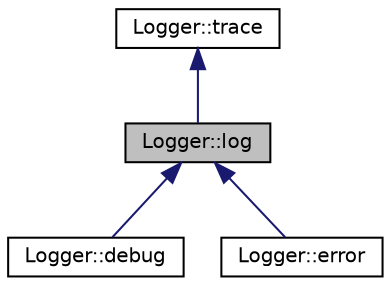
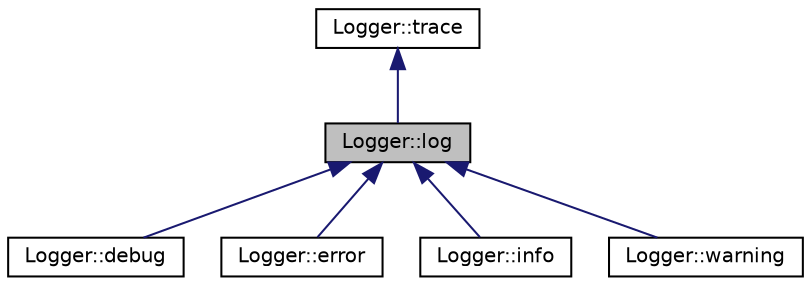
none -> (496, 257)
none -> (706, 257)
